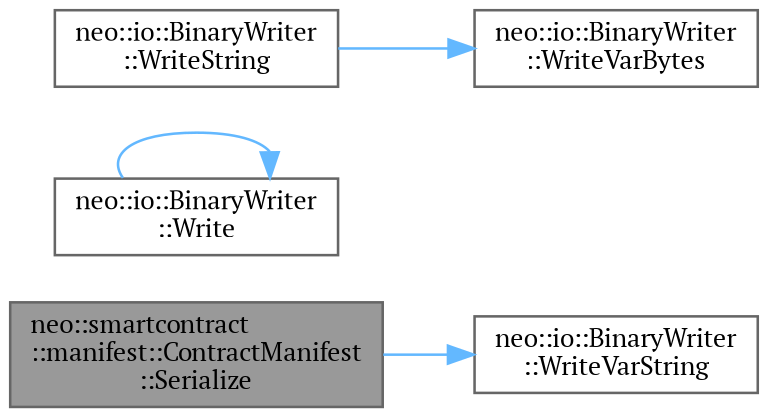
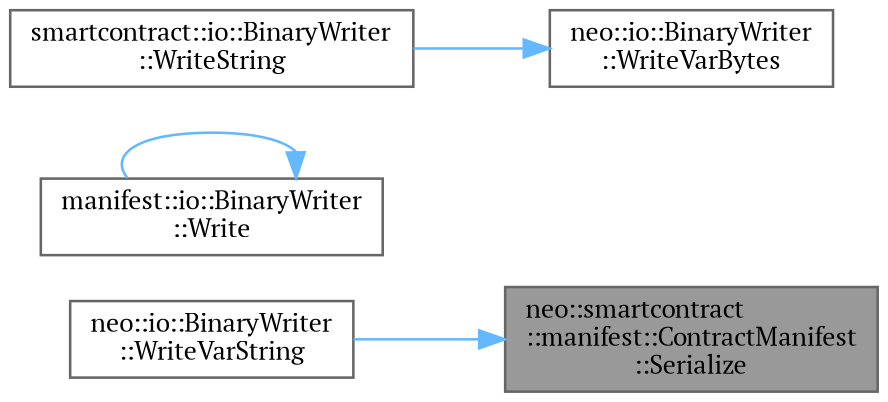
(196, 48) -> (212, 48)
(196, 217) -> (212, 217)
(416, 355) -> (416, 339)
